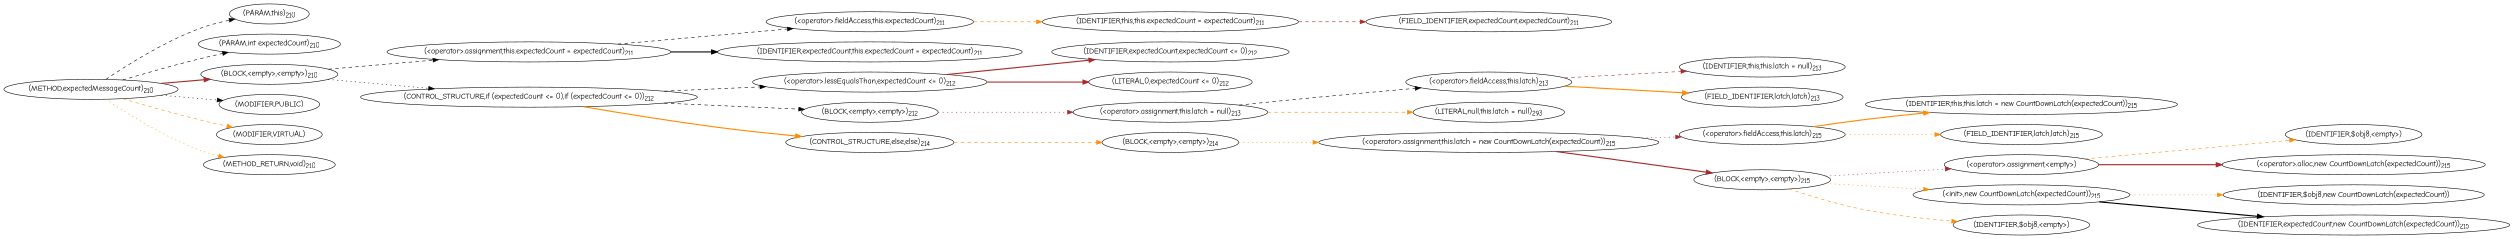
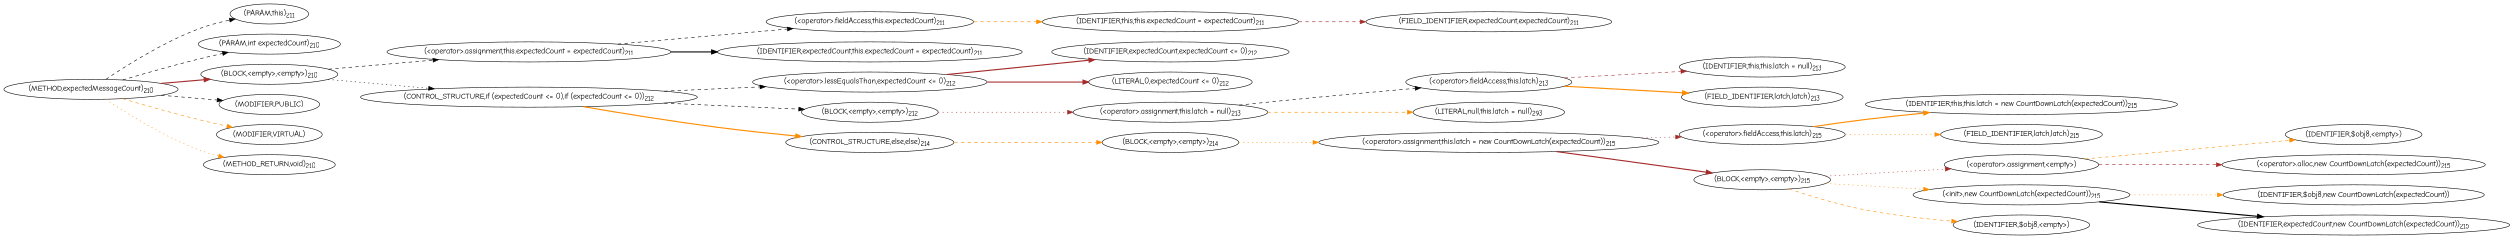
(291, 13) -> (291, 13)
(189, 98) -> (189, 98)
(2158, 165) -> (2158, 165)
